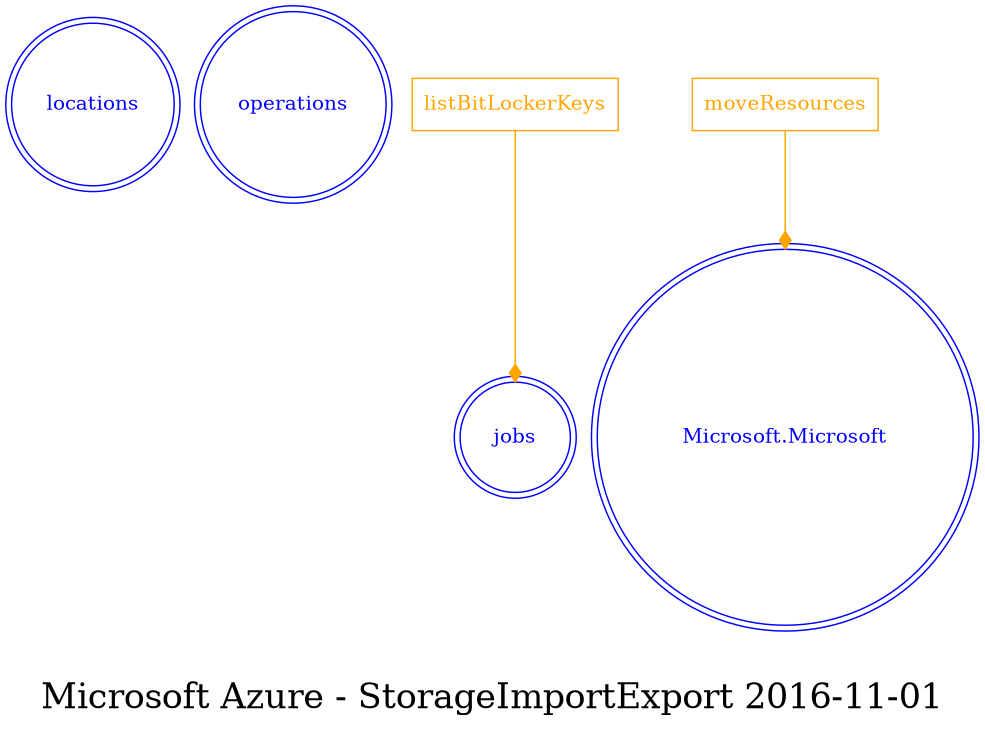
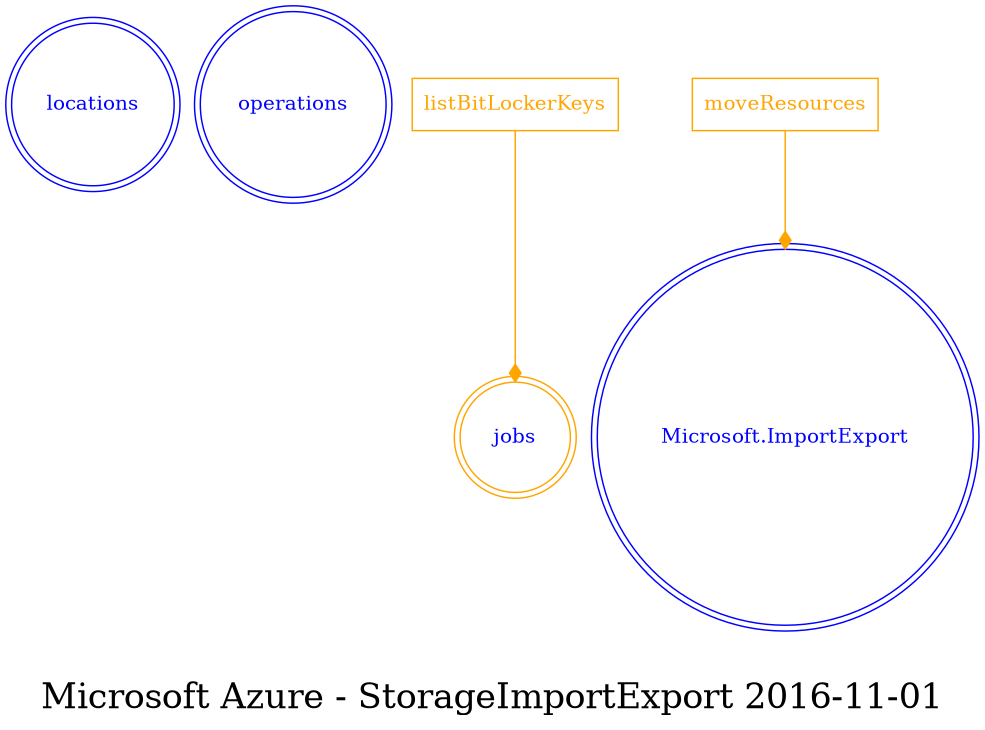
(515, 437) -> (515, 437)
(785, 437) -> (785, 437)
